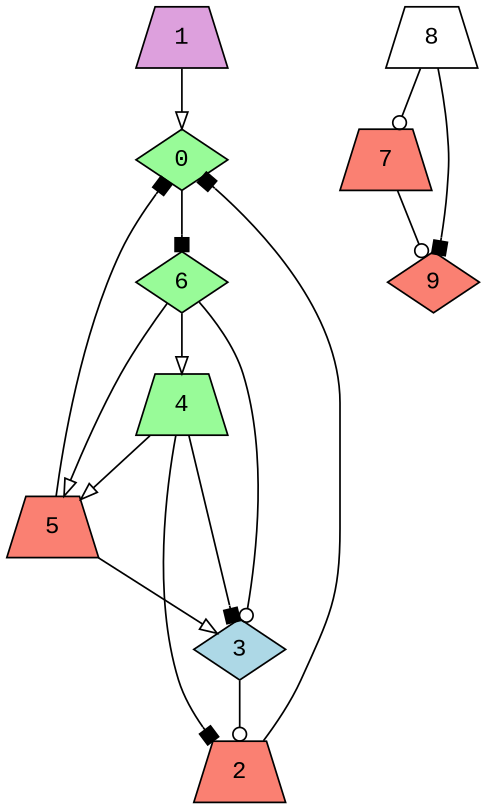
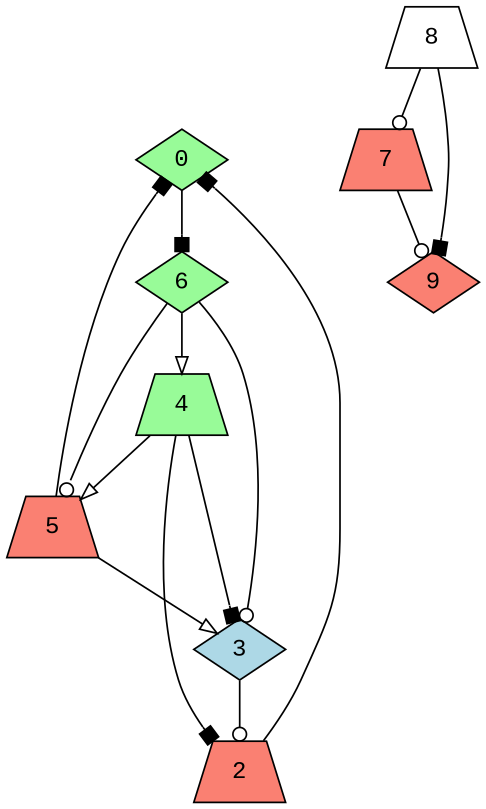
(182, 37) -> none
(113, 388) -> (113, 388)
